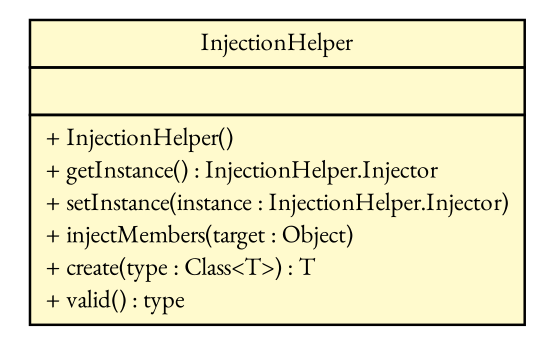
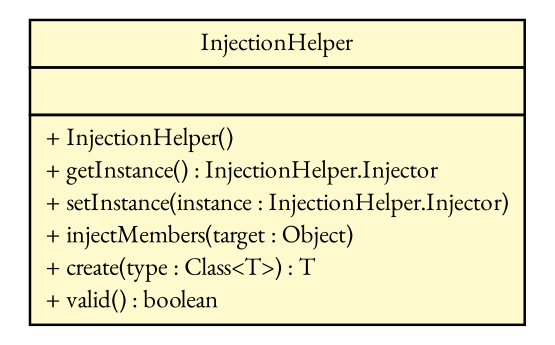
(116, 300) -> (132, 300)
